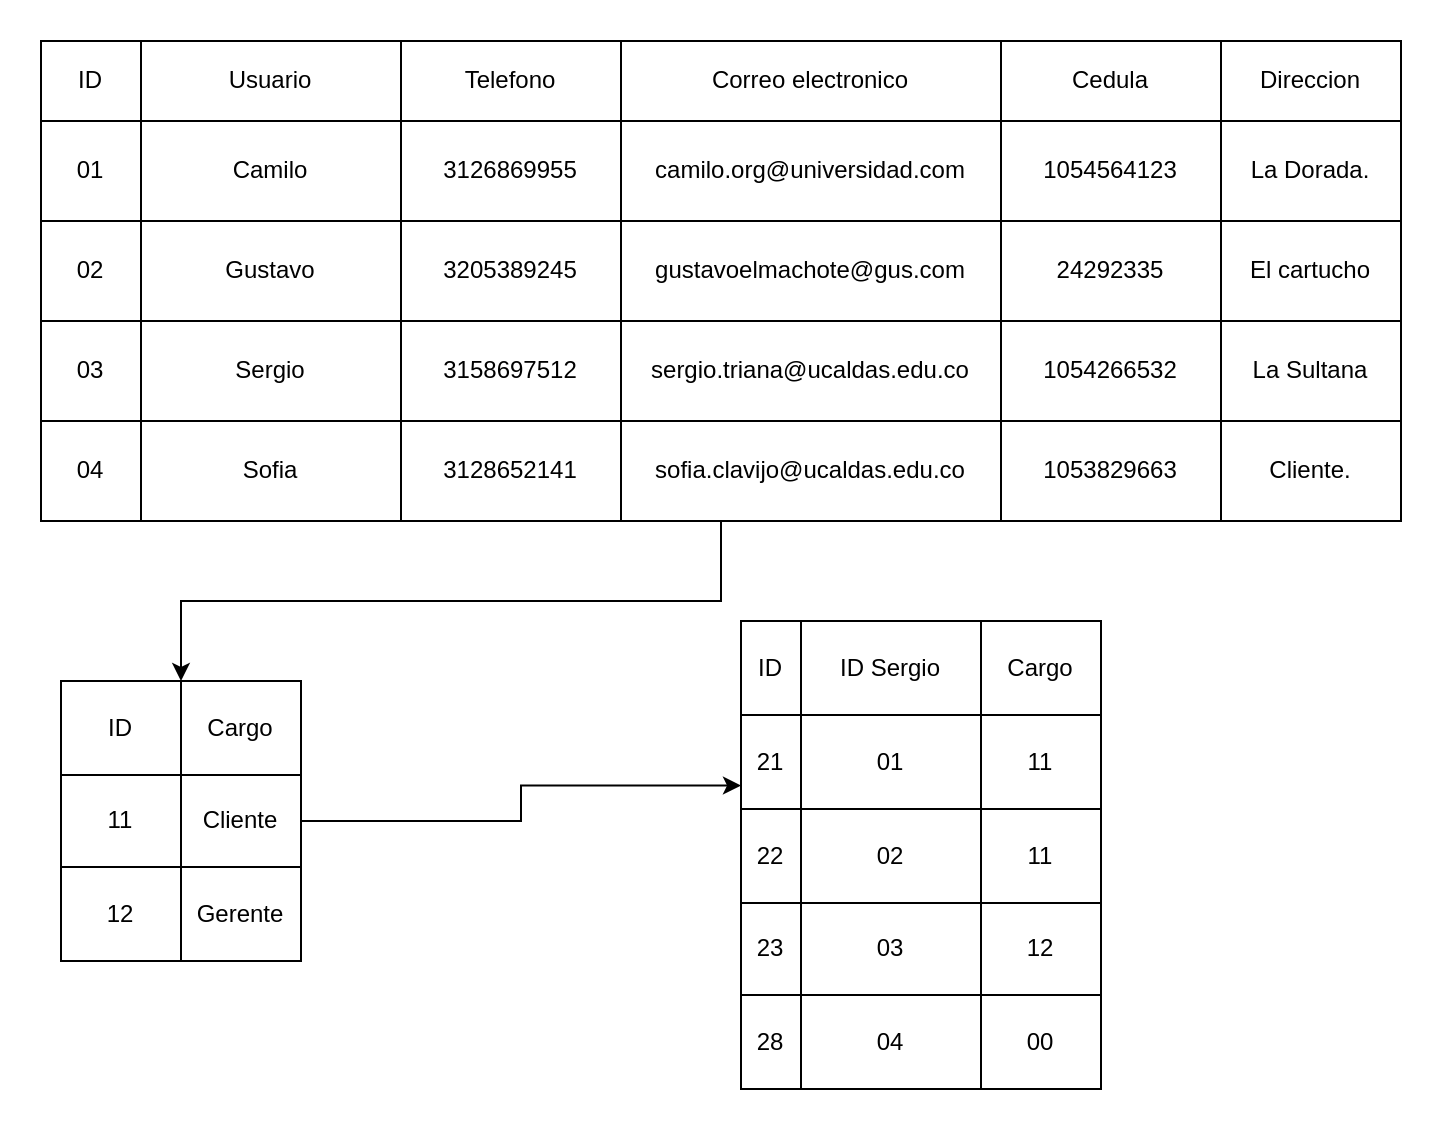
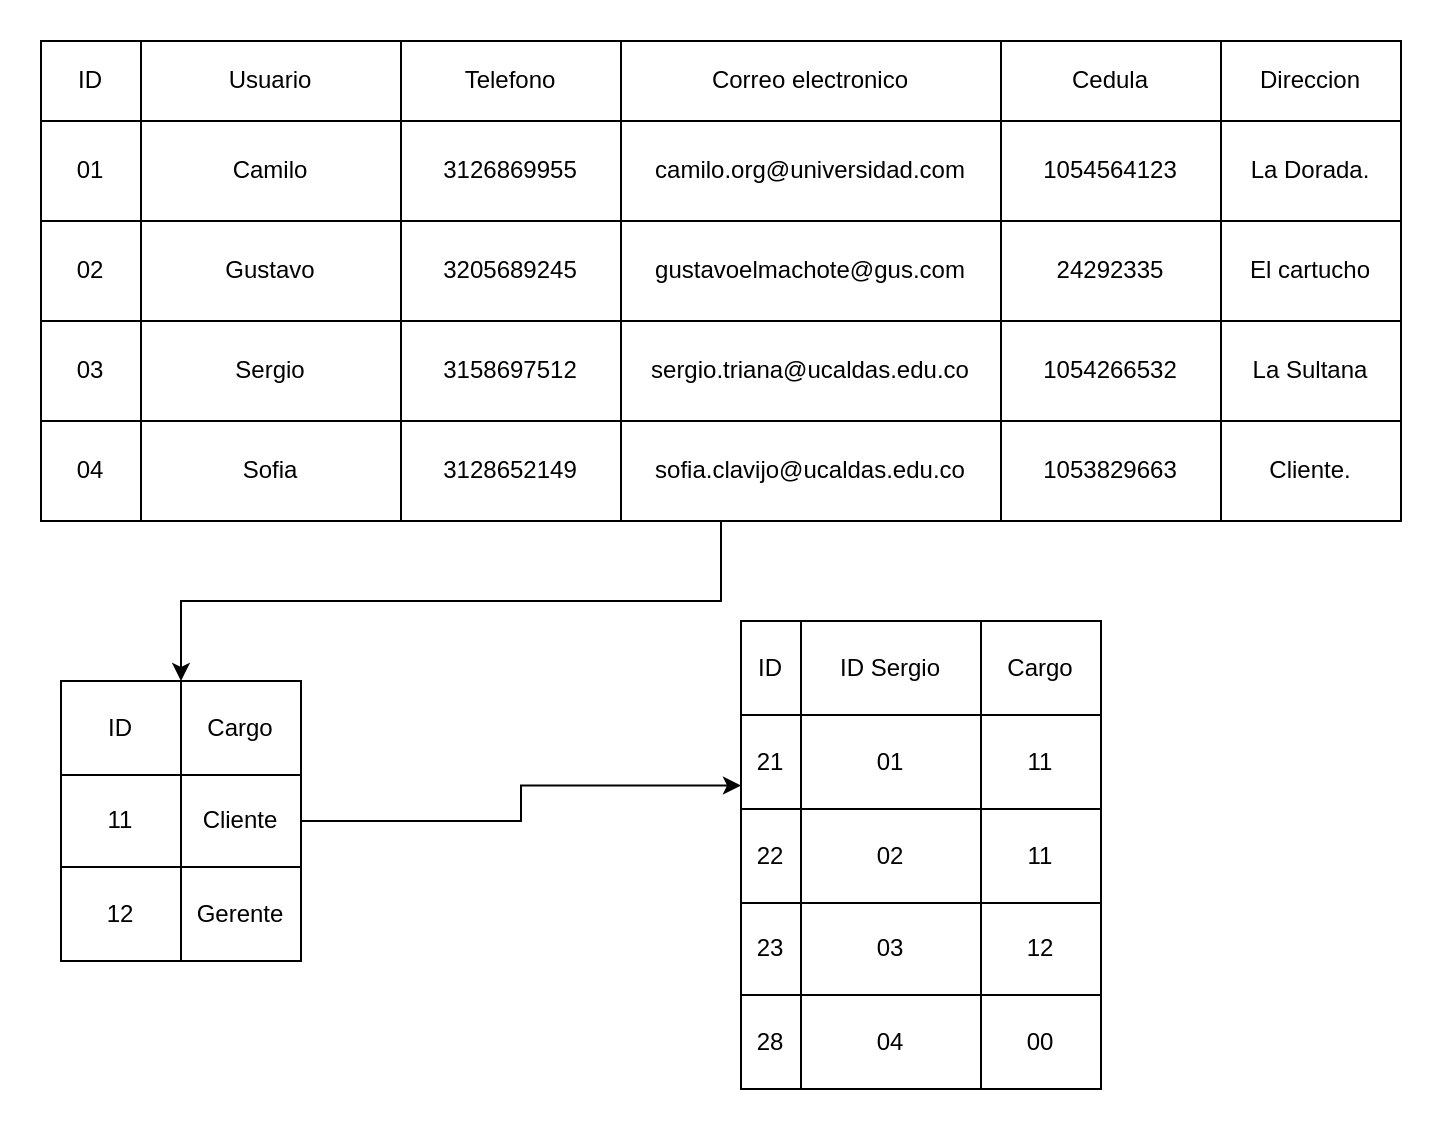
(511, 271) -> (511, 271)
(511, 471) -> (511, 471)
